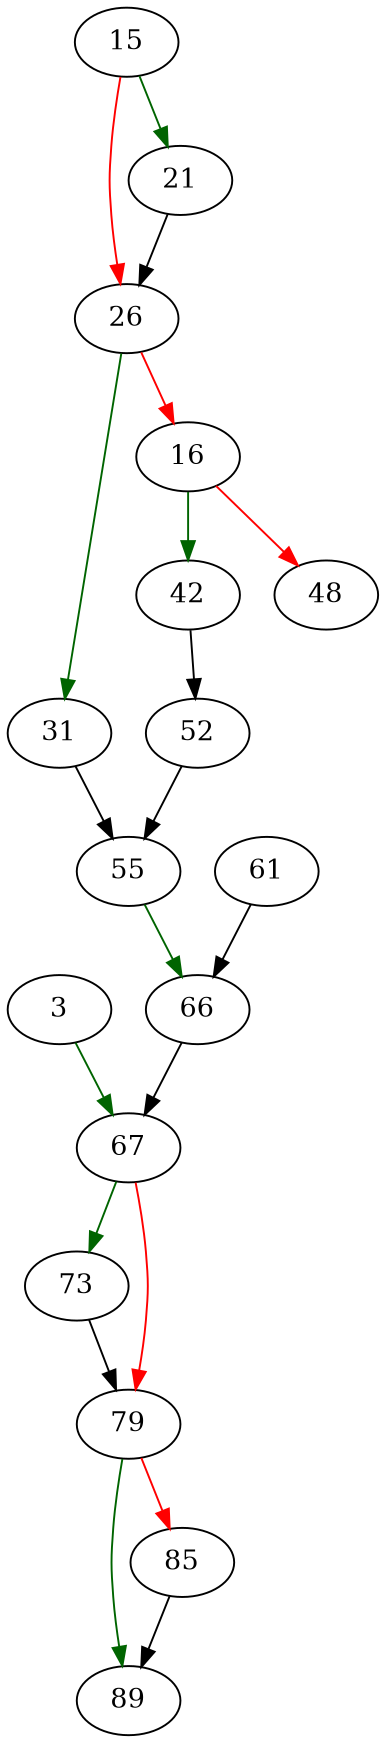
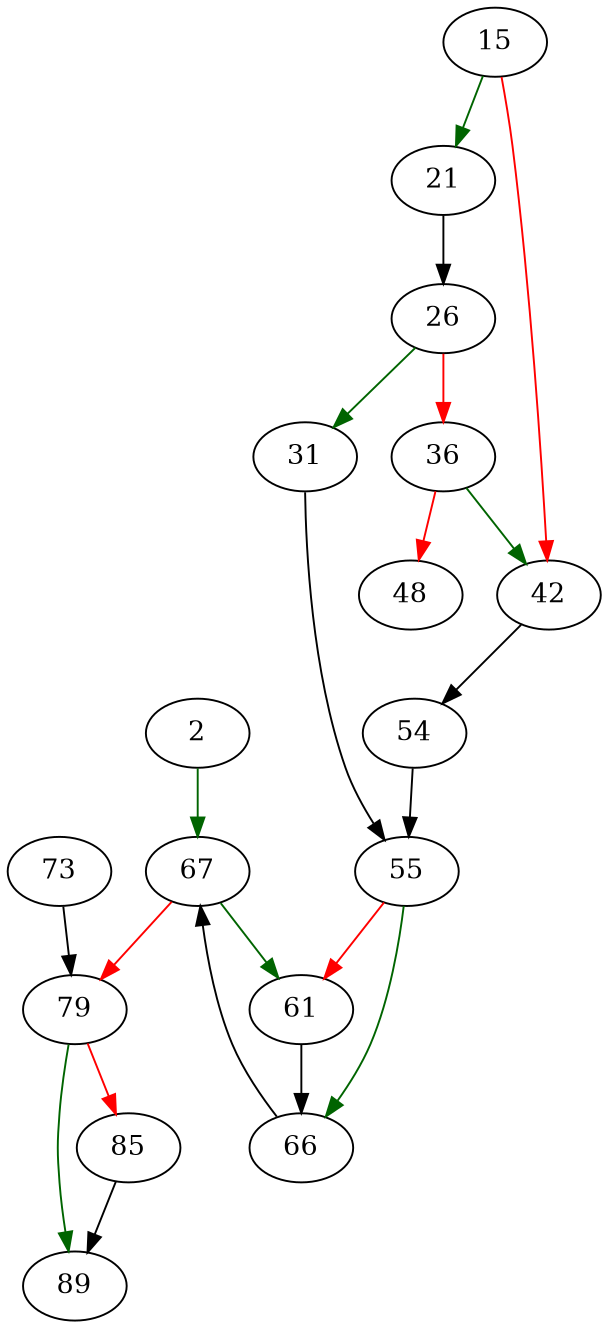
(110, 171) -> (529, 309)
(188, 457) -> (443, 457)
(198, 733) -> (415, 733)
none -> (360, 933)
(60, 1010) -> (198, 733)
(106, 1208) -> (244, 933)
